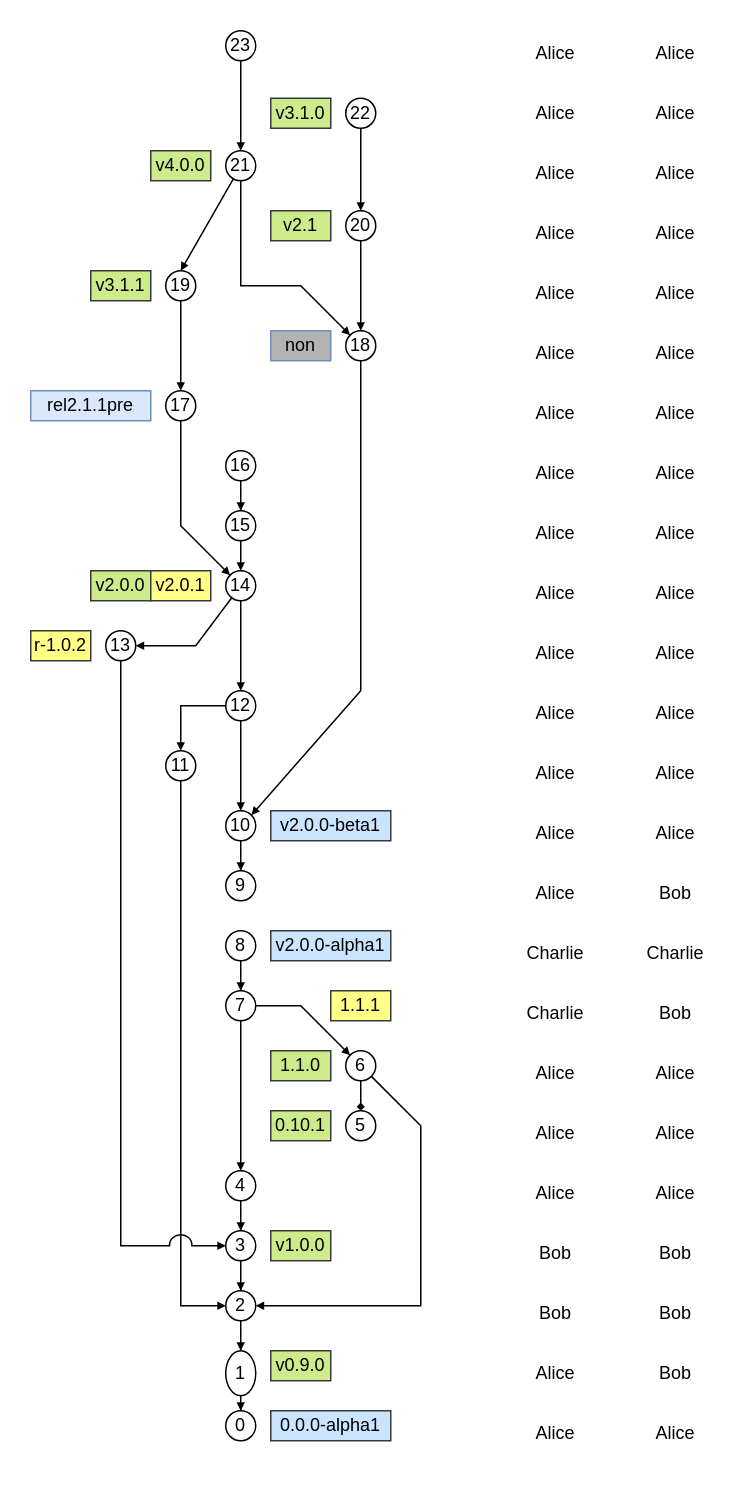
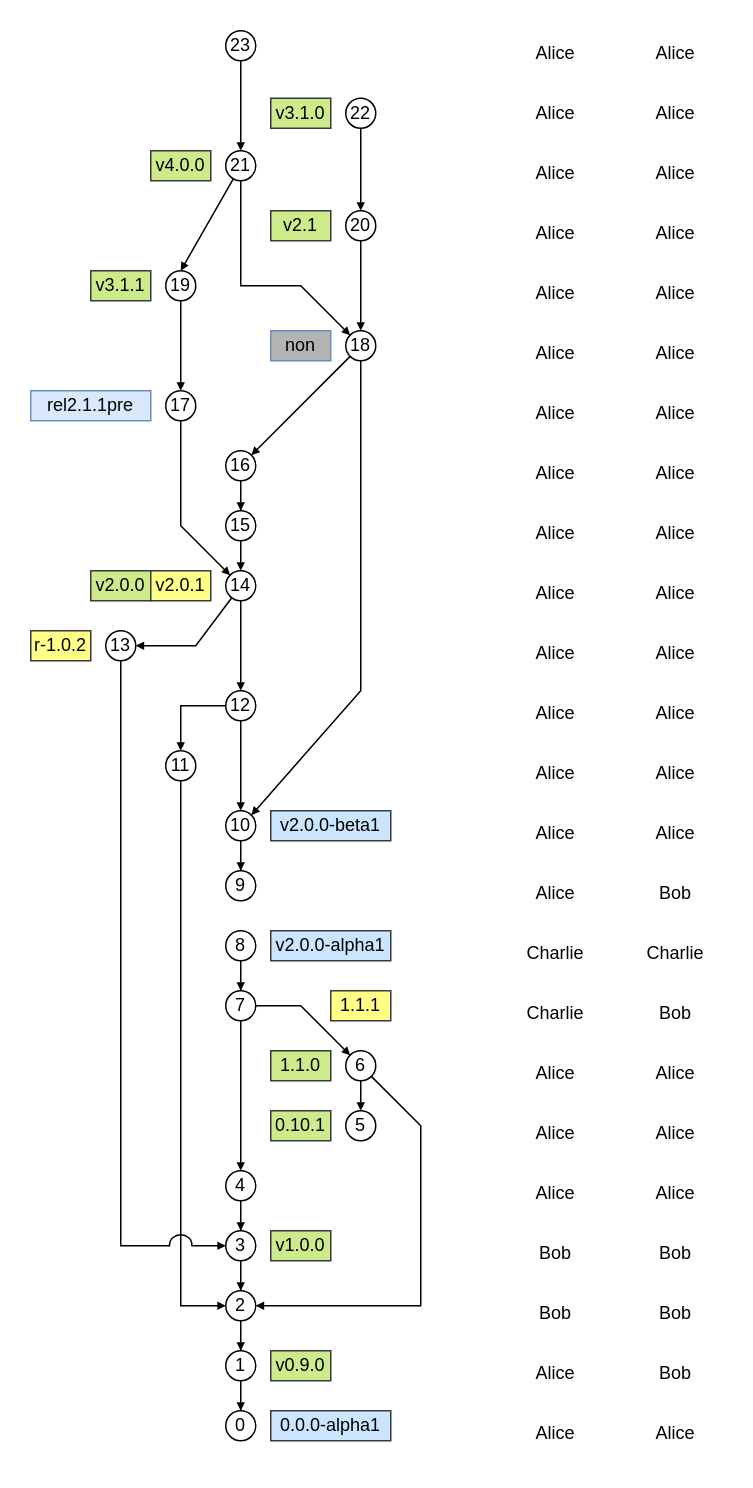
none -> (303, 403)
(361, 1102) -> (361, 1101)
(241, 1373) -> (241, 1366)
